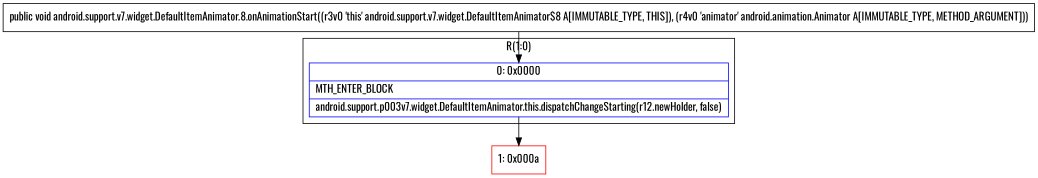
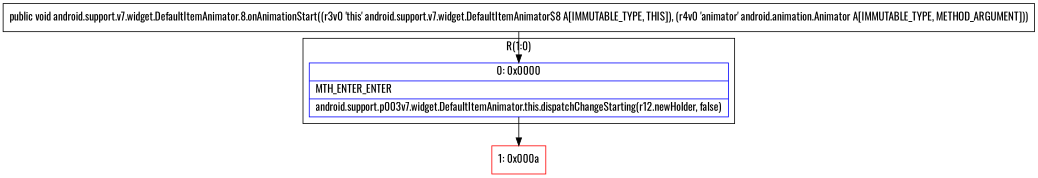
(355, 90) -> (354, 90)
